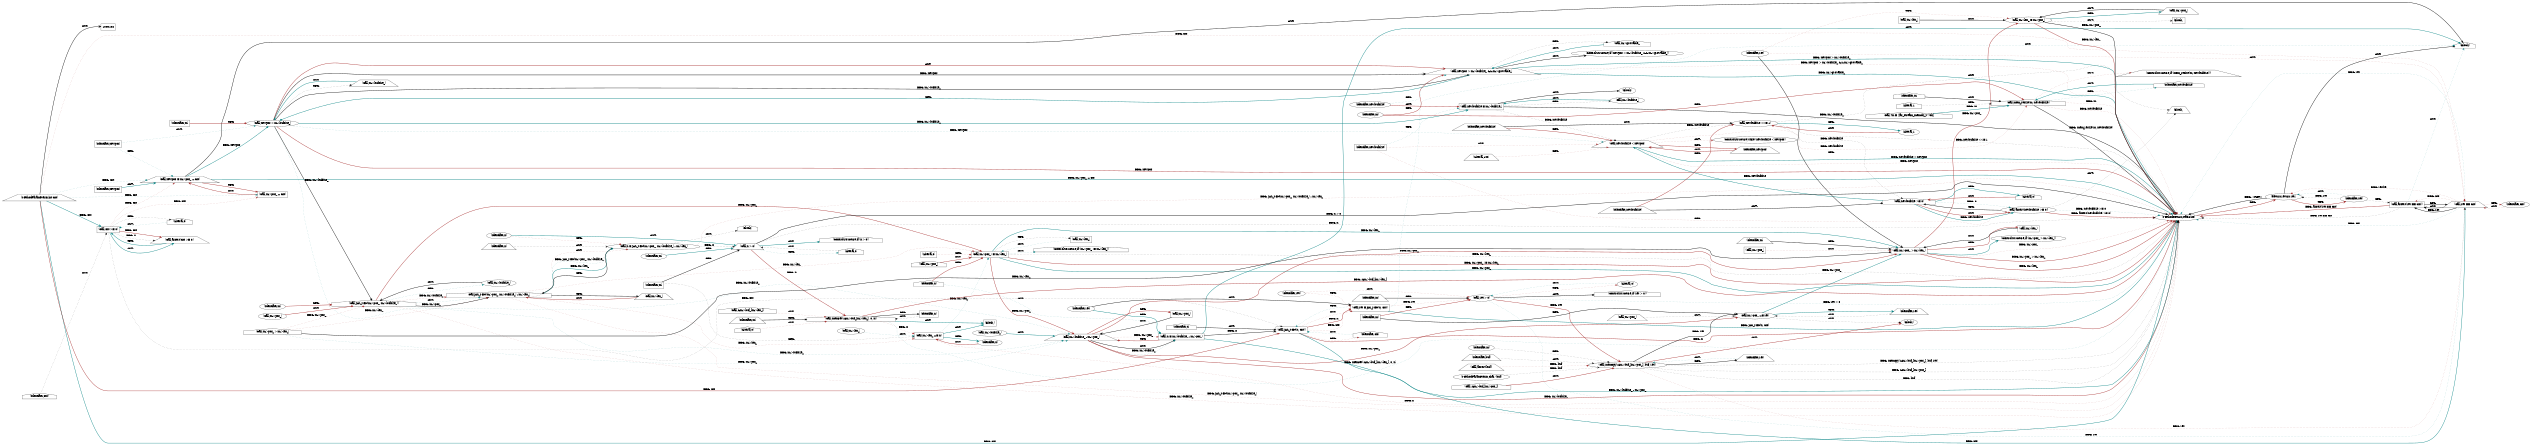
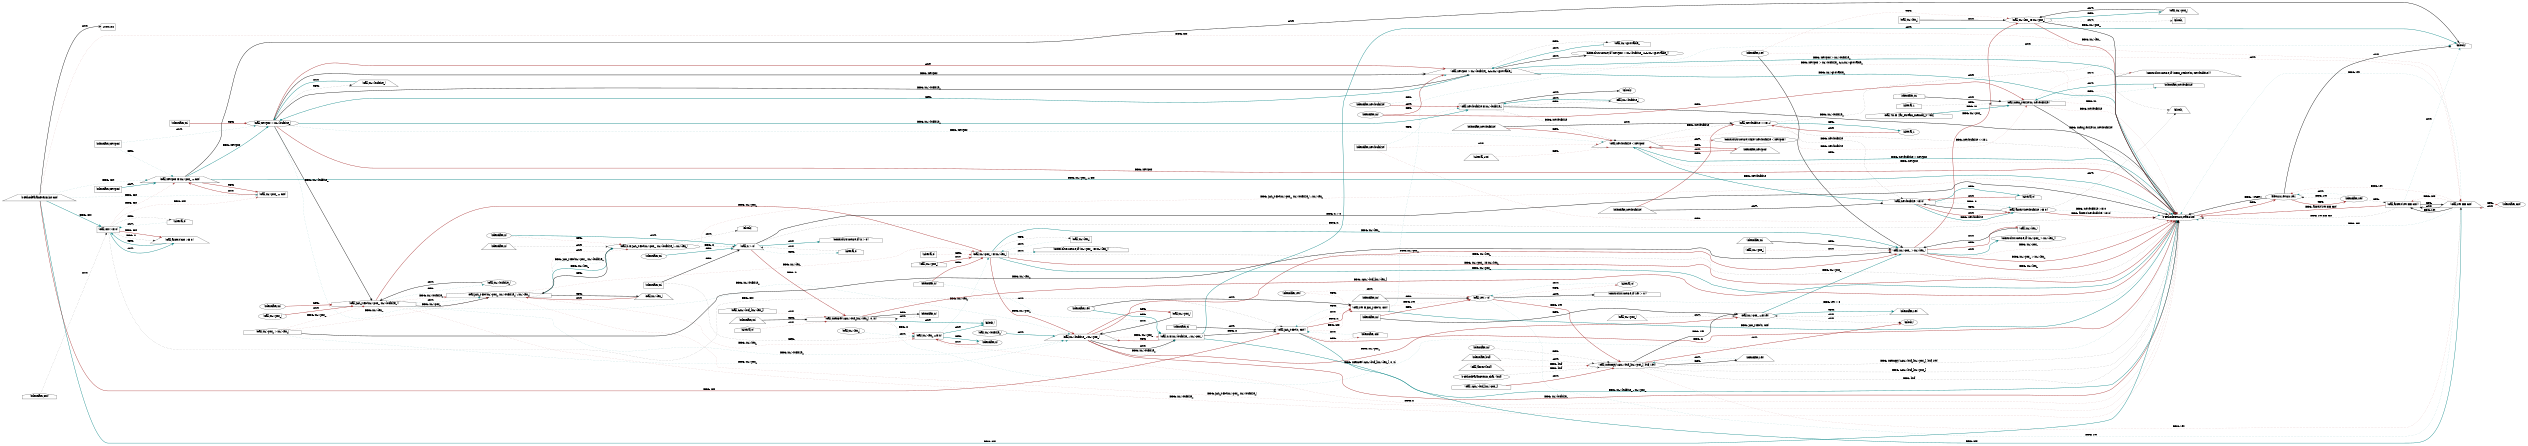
(2379, 188) -> (2377, 186)
